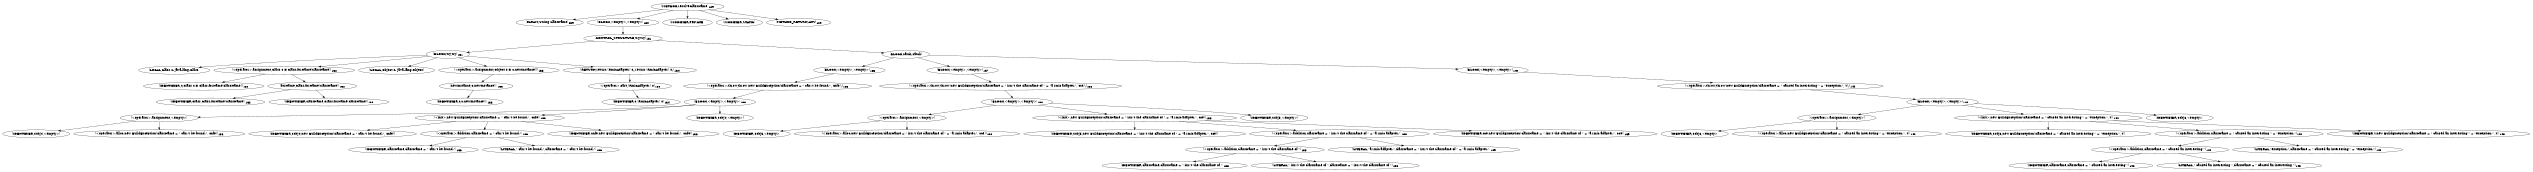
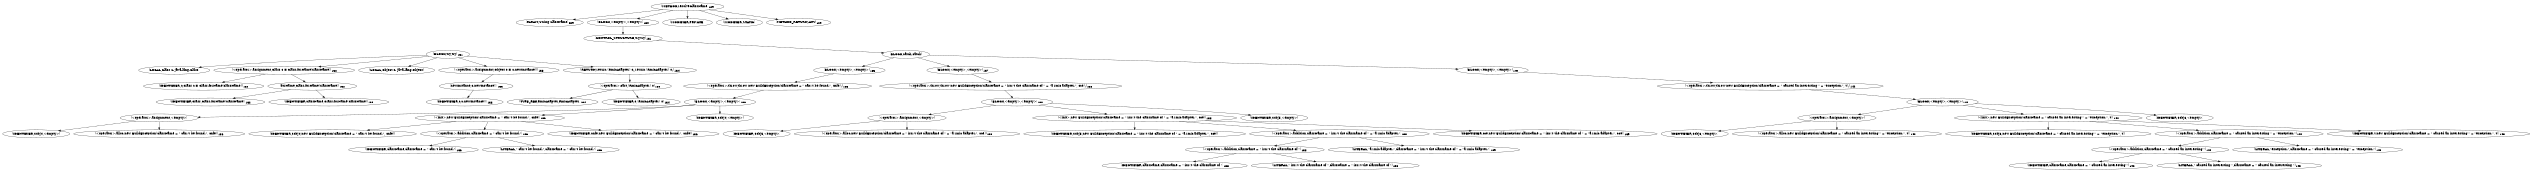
(532, 47) -> none
none -> (553, 102)
